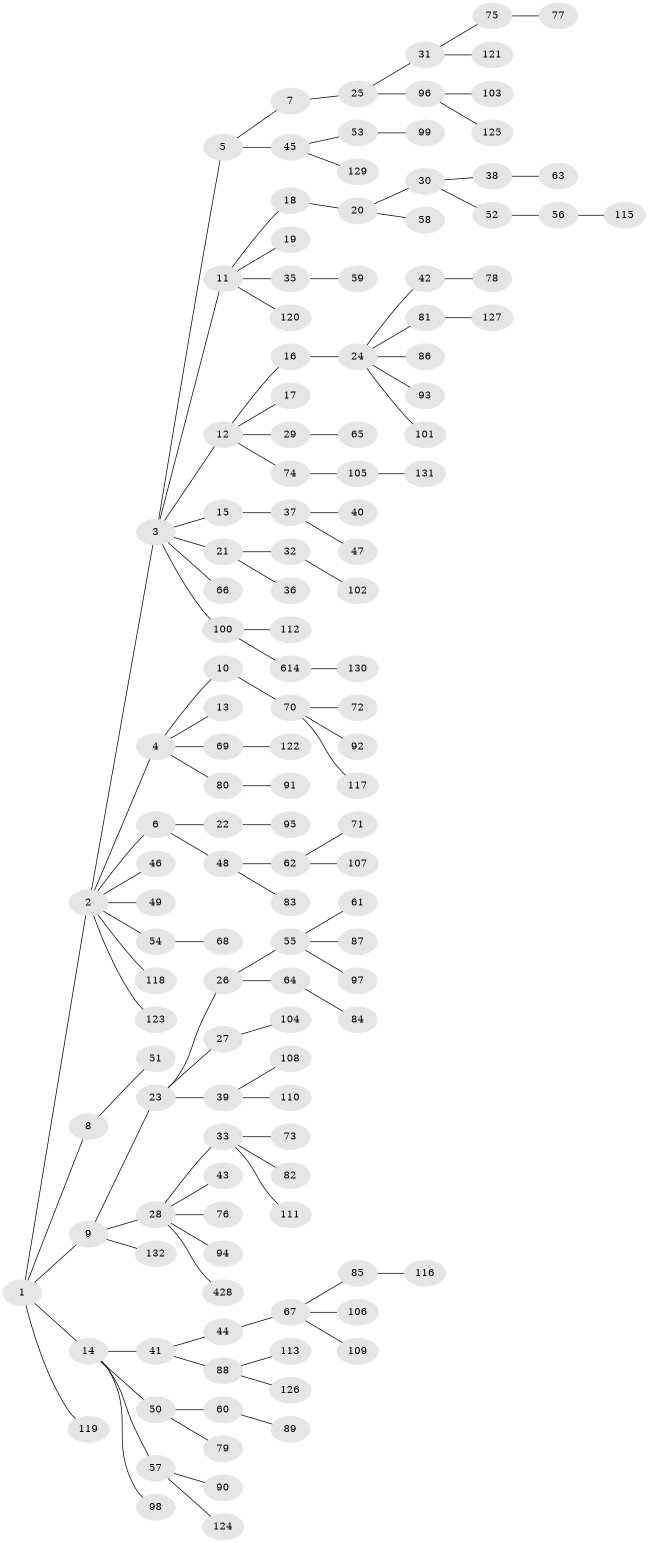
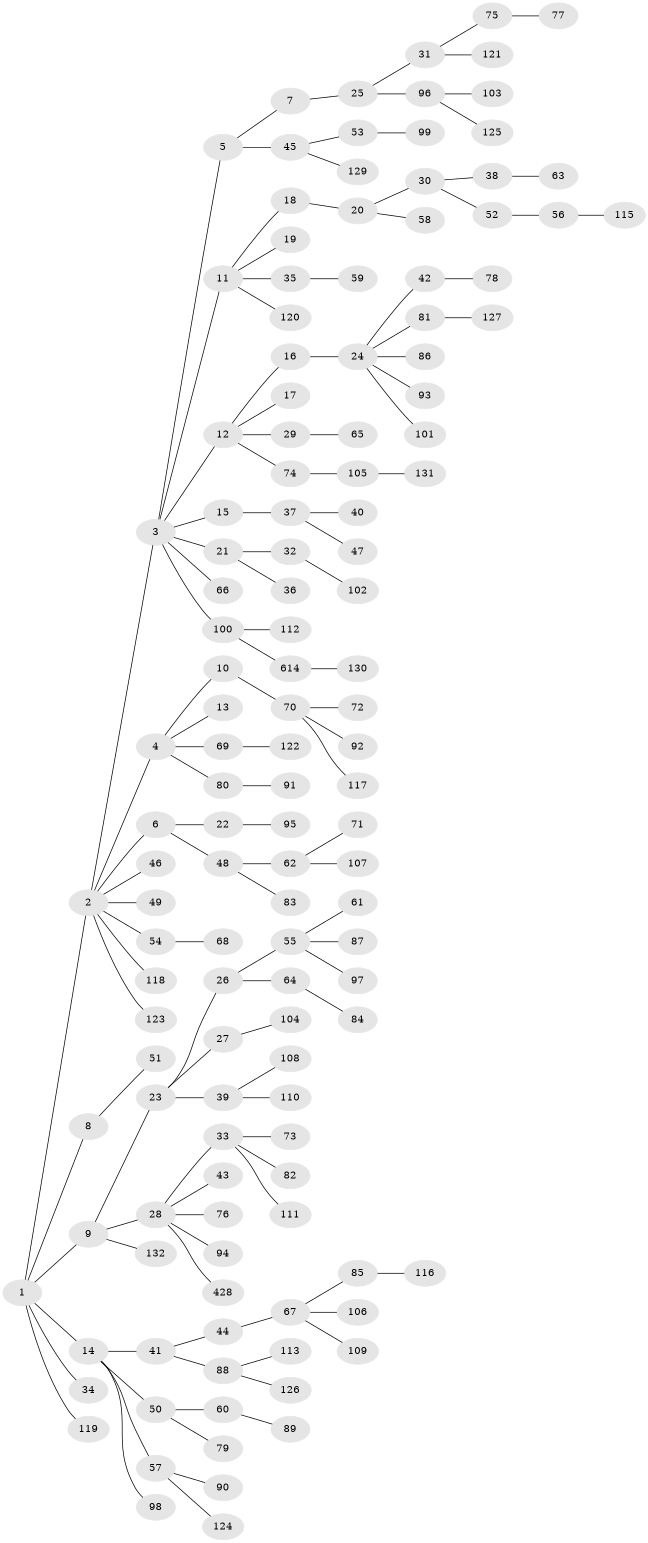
none -> (89, 1390)
